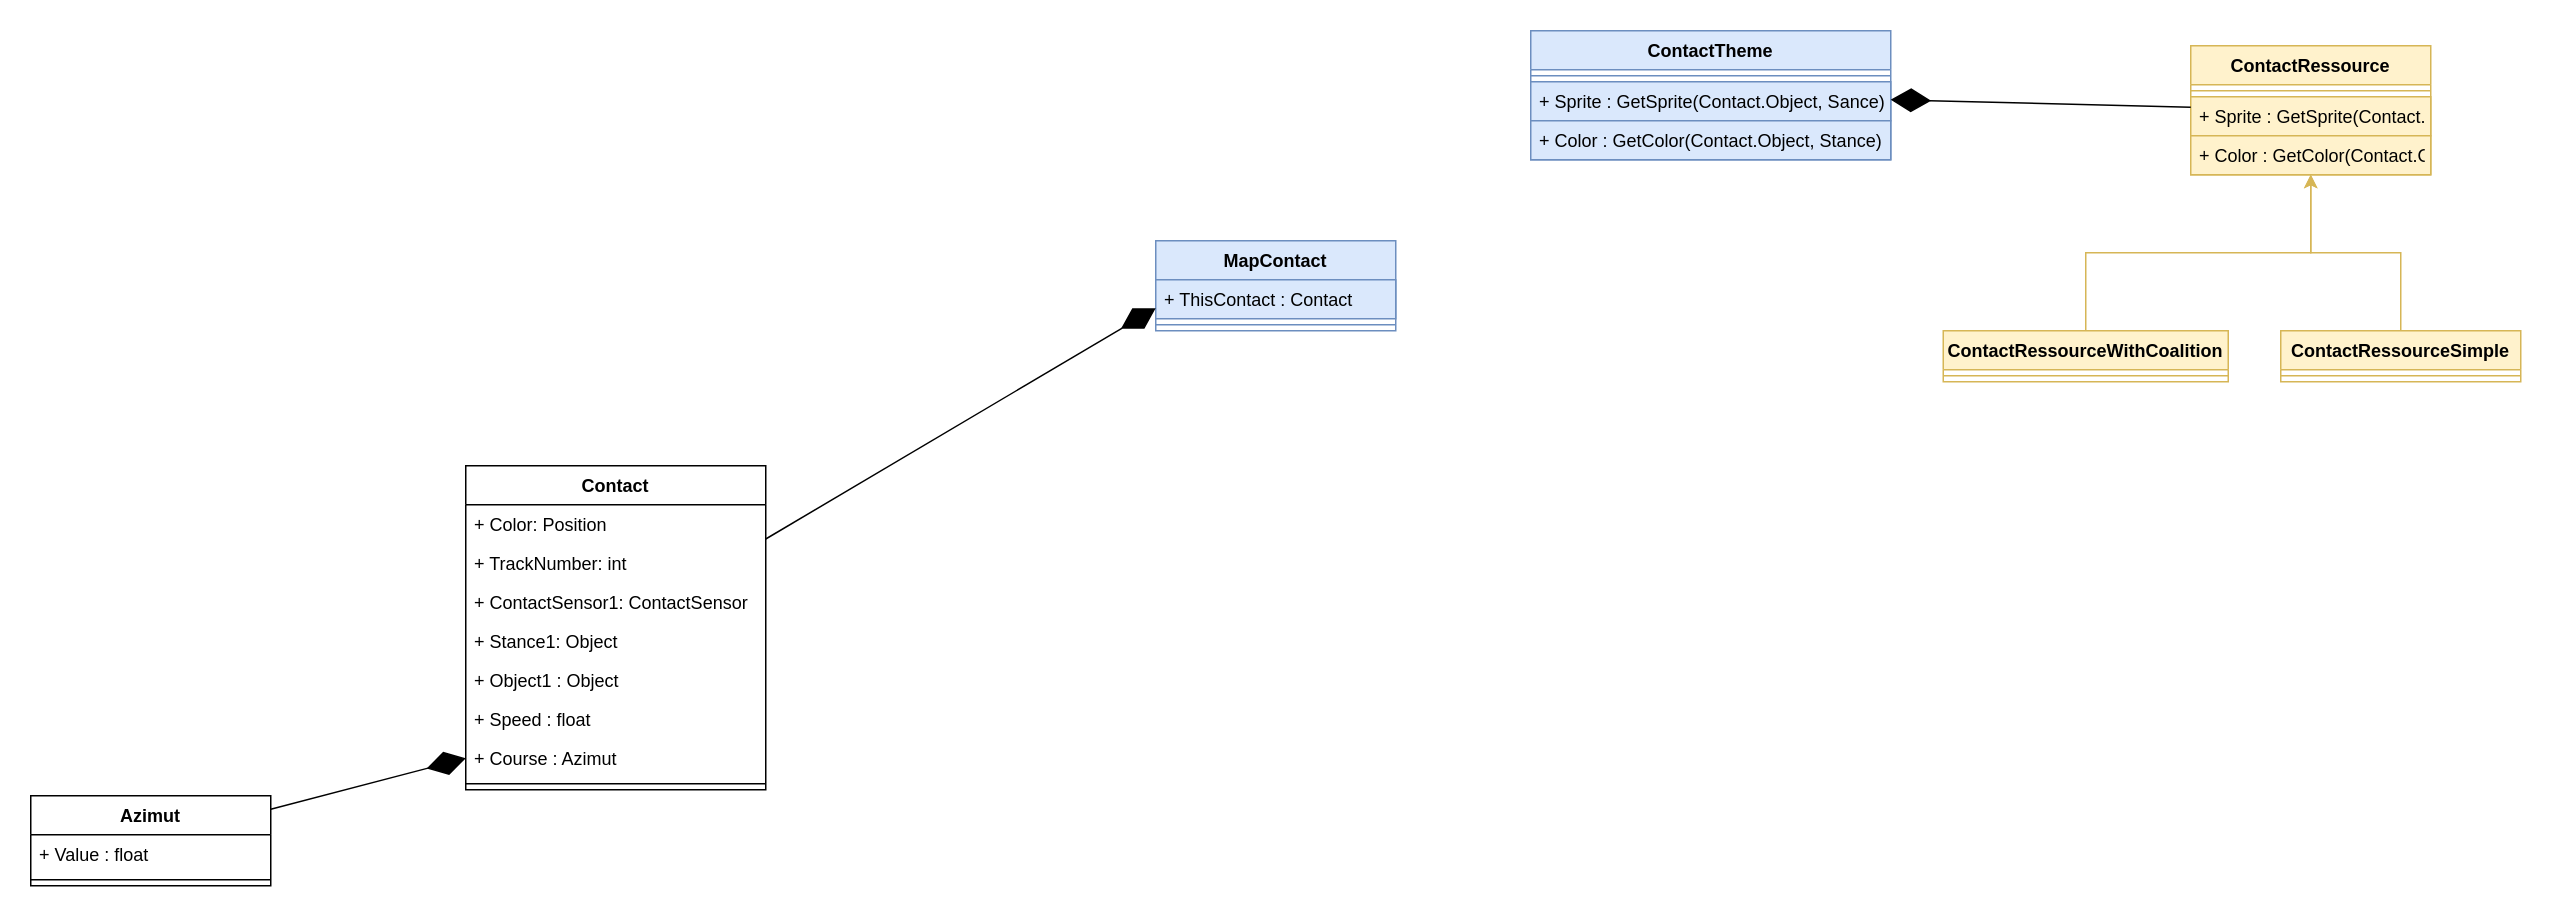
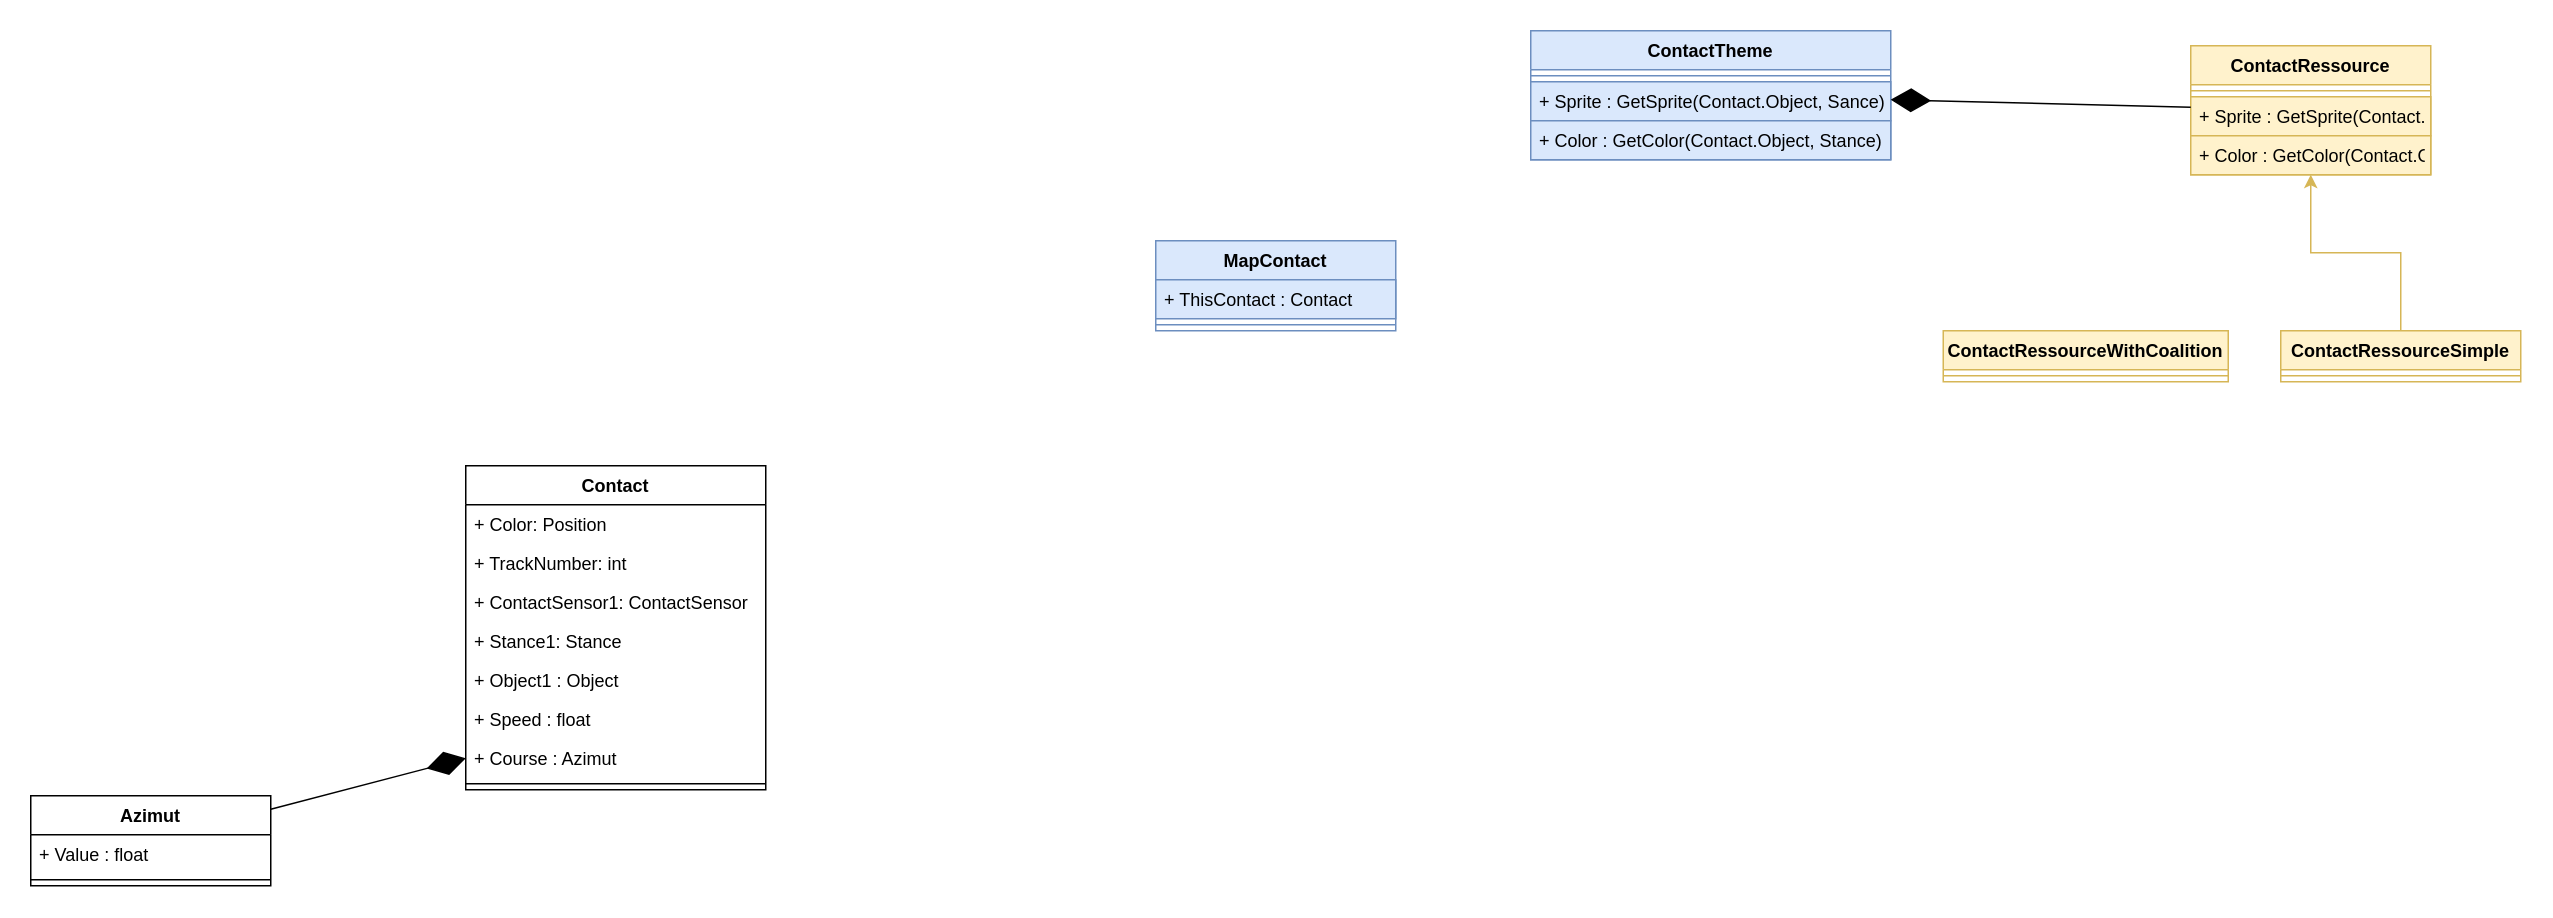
(2158, 253) -> none
(944, 434) -> none
(553, 642) -> (553, 642)
